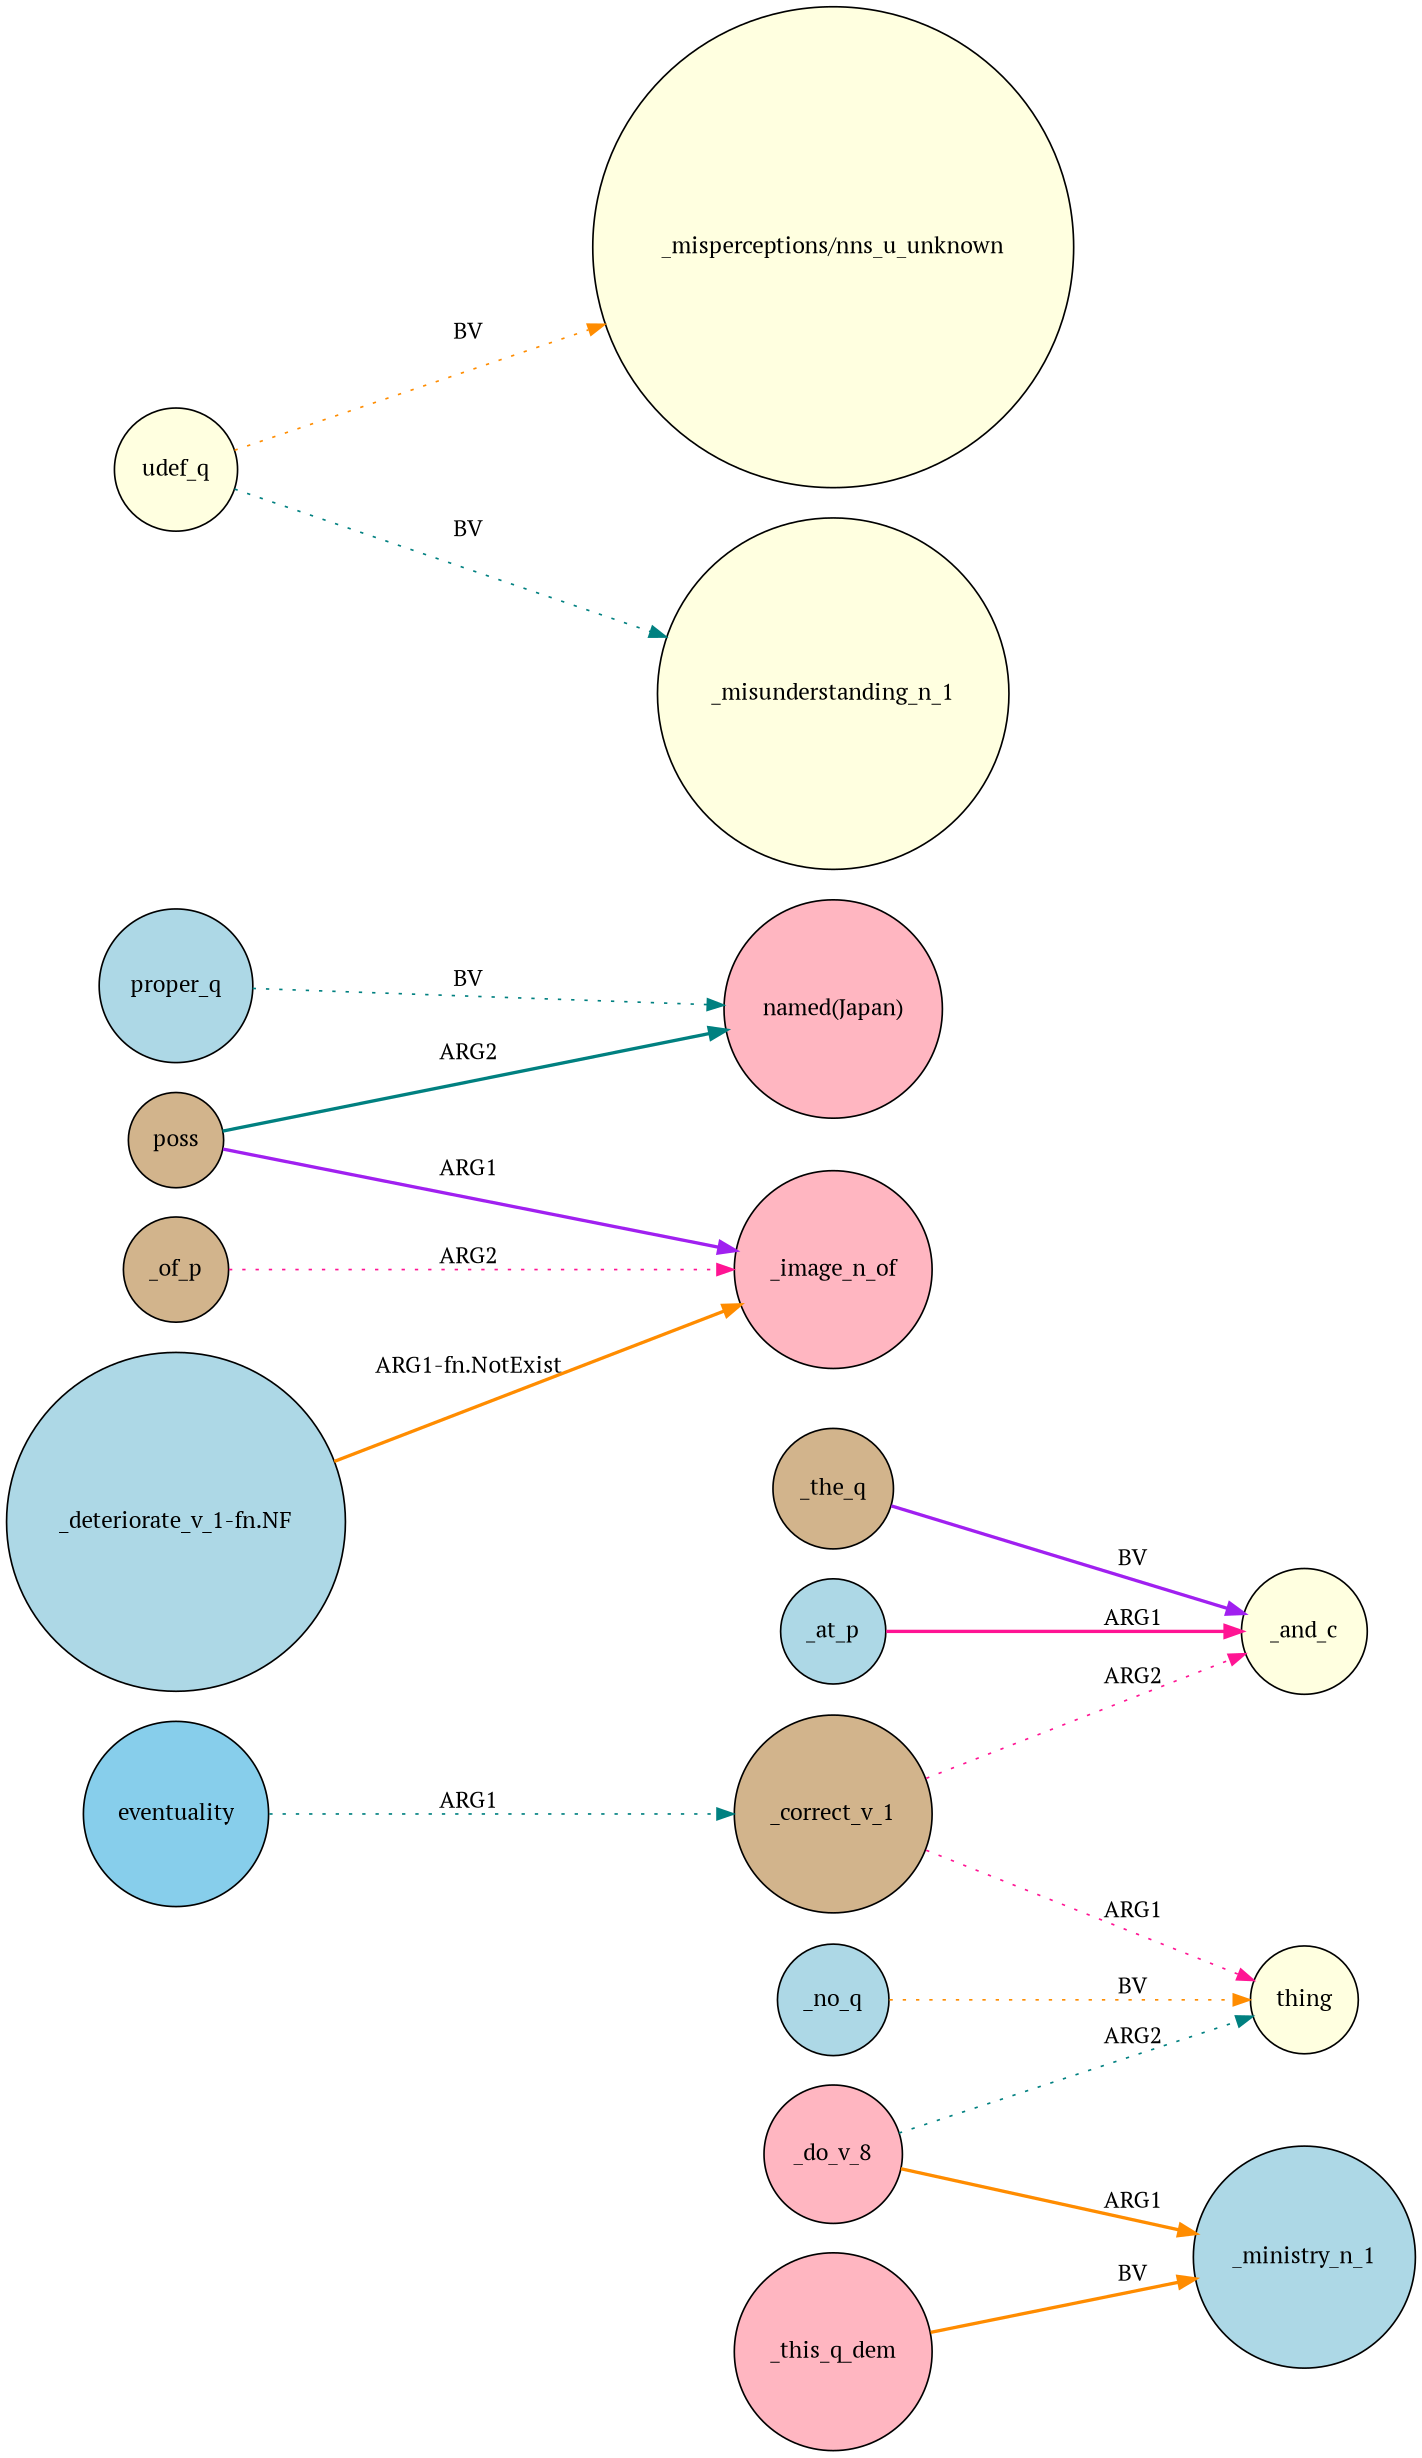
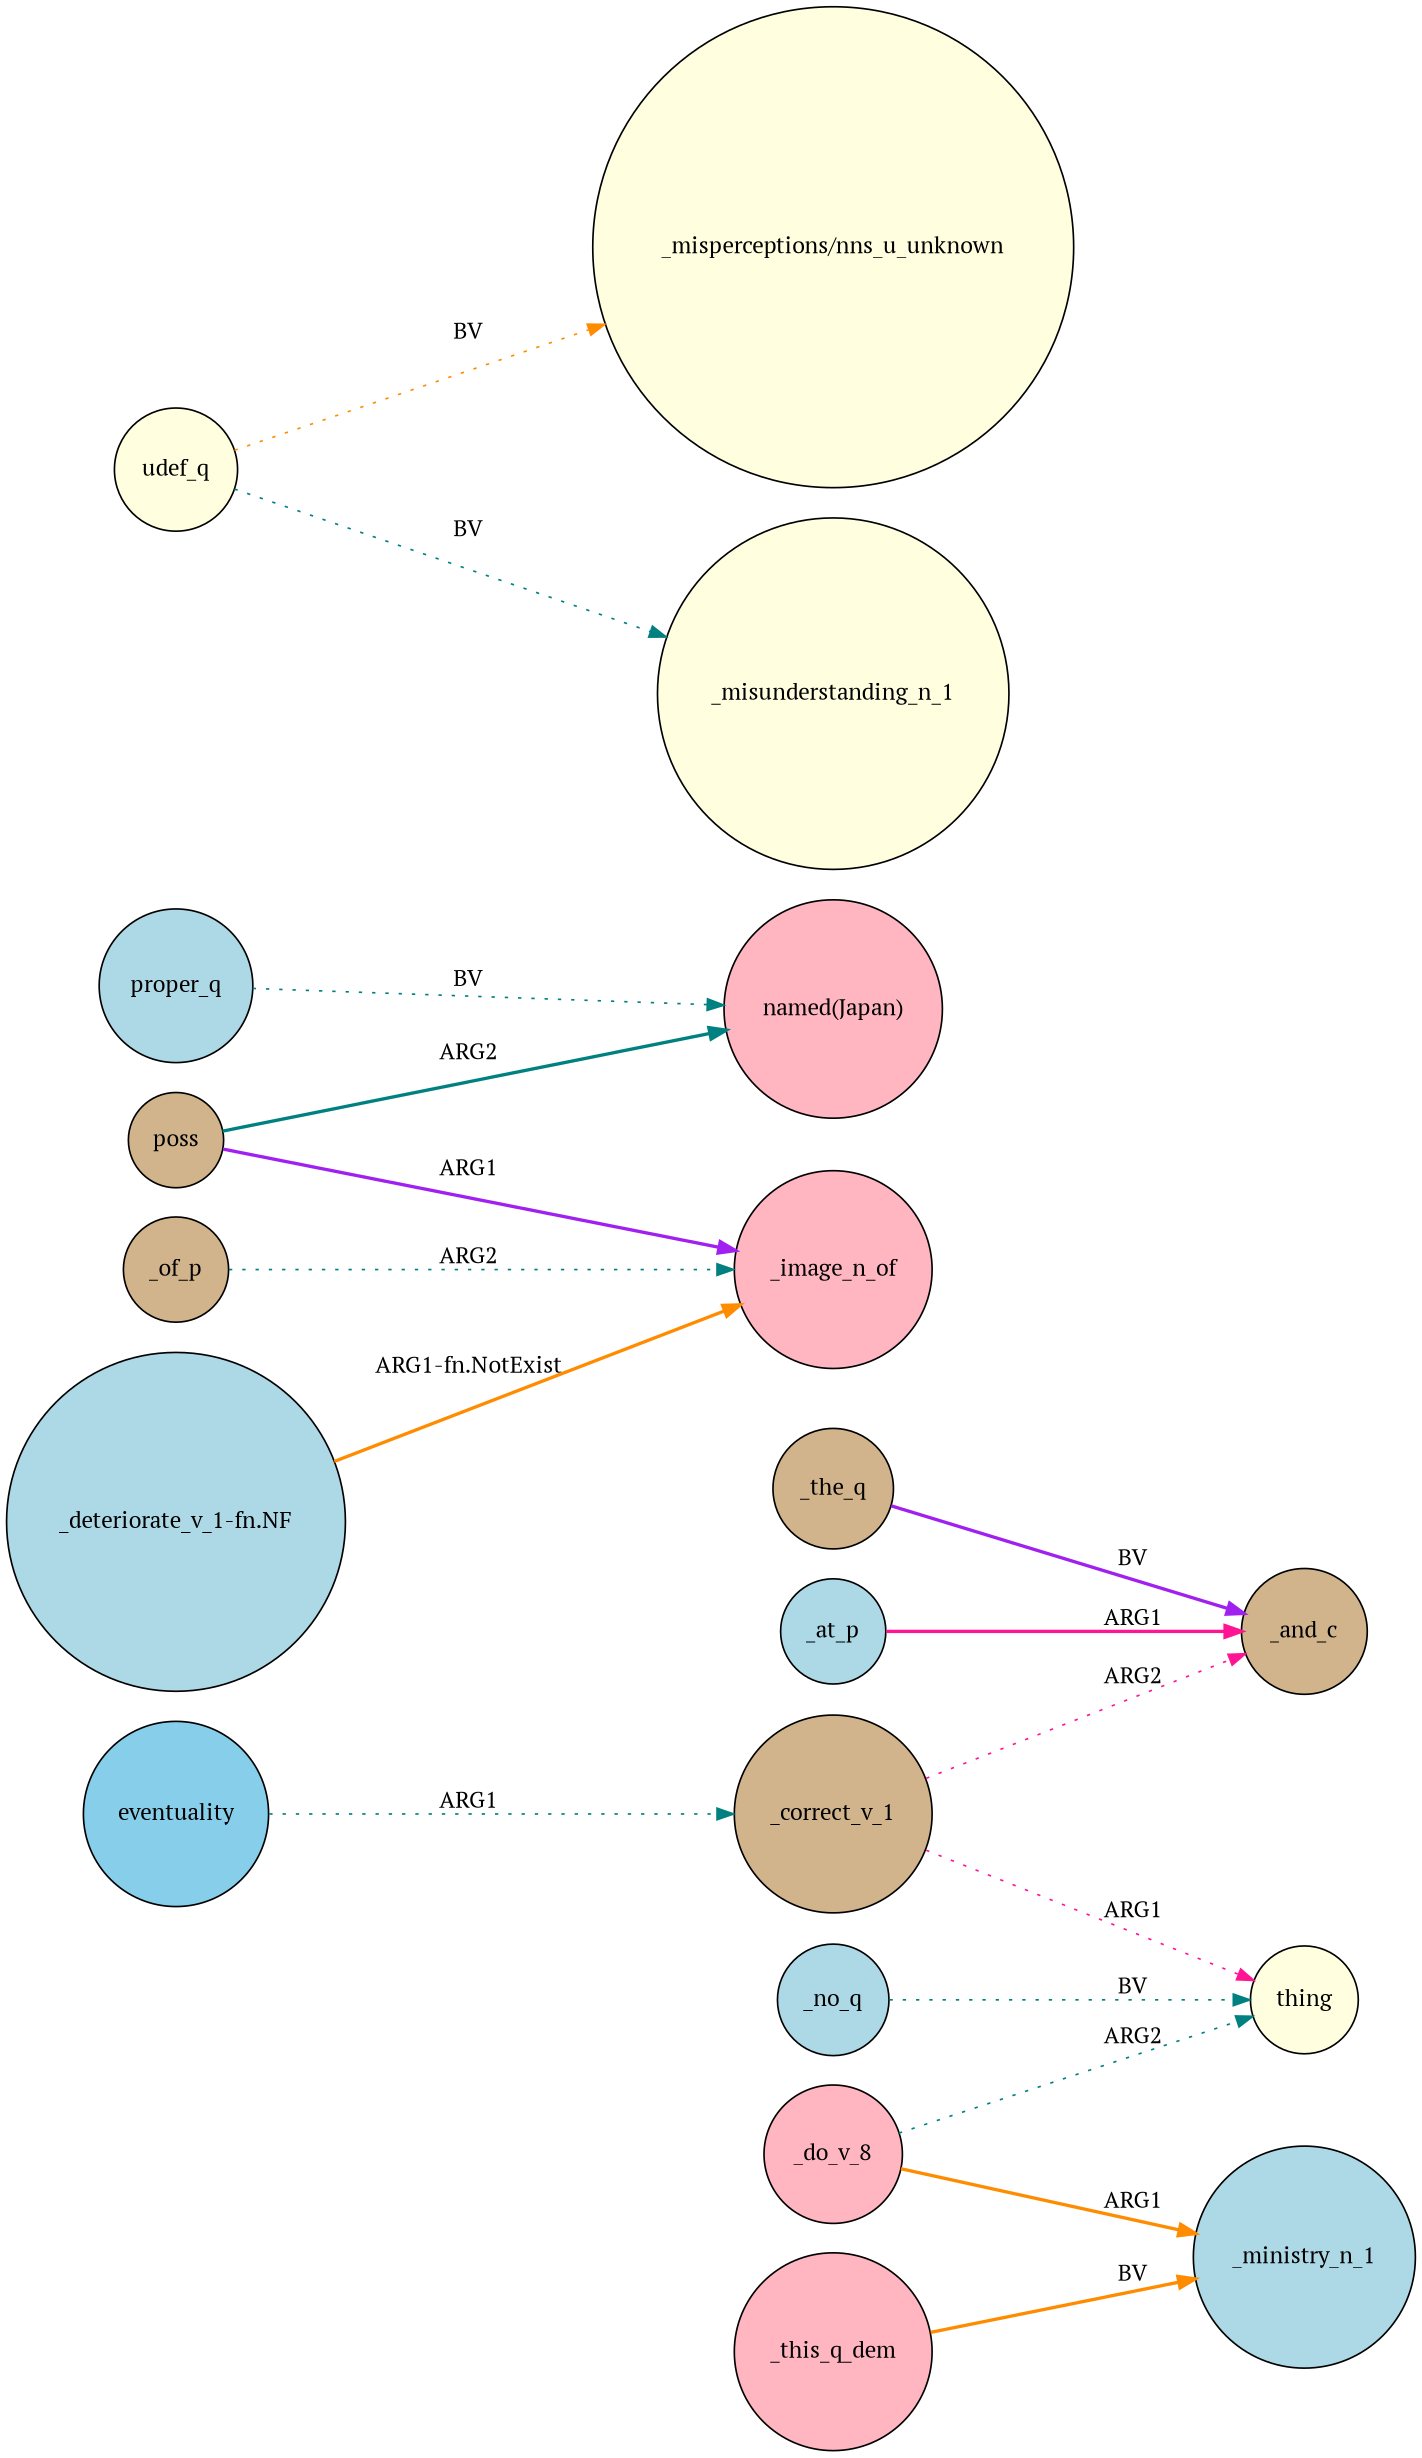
(473, 1270) -> (473, 1270)
(1304, 1631) -> (1304, 1631)
(1061, 2000) -> (1061, 2000)
